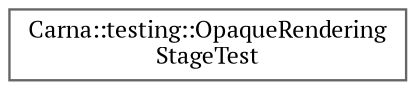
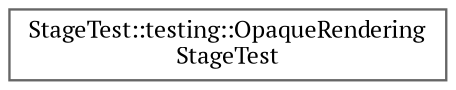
(208, 45) -> (228, 45)
